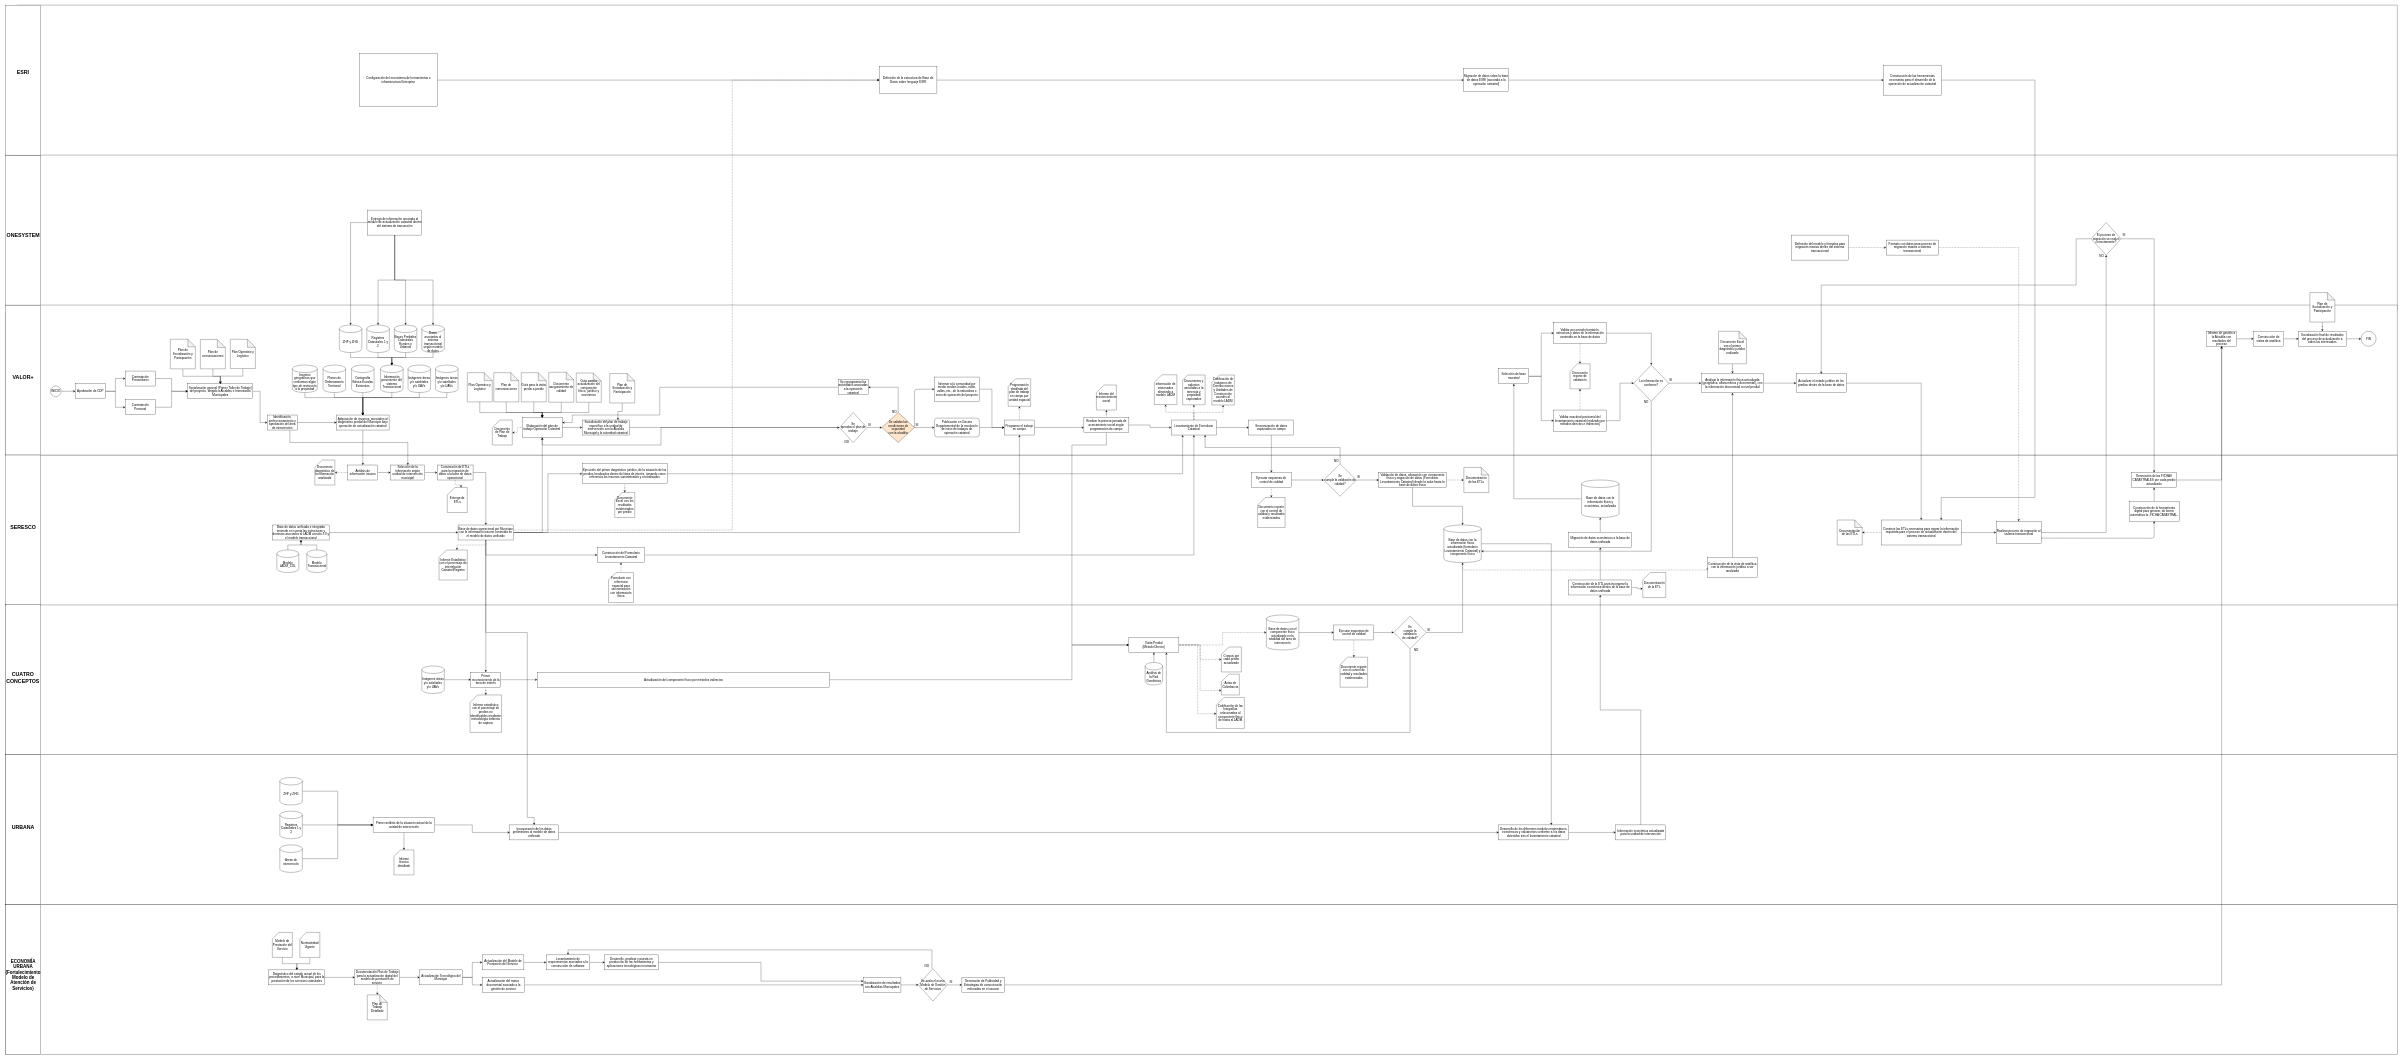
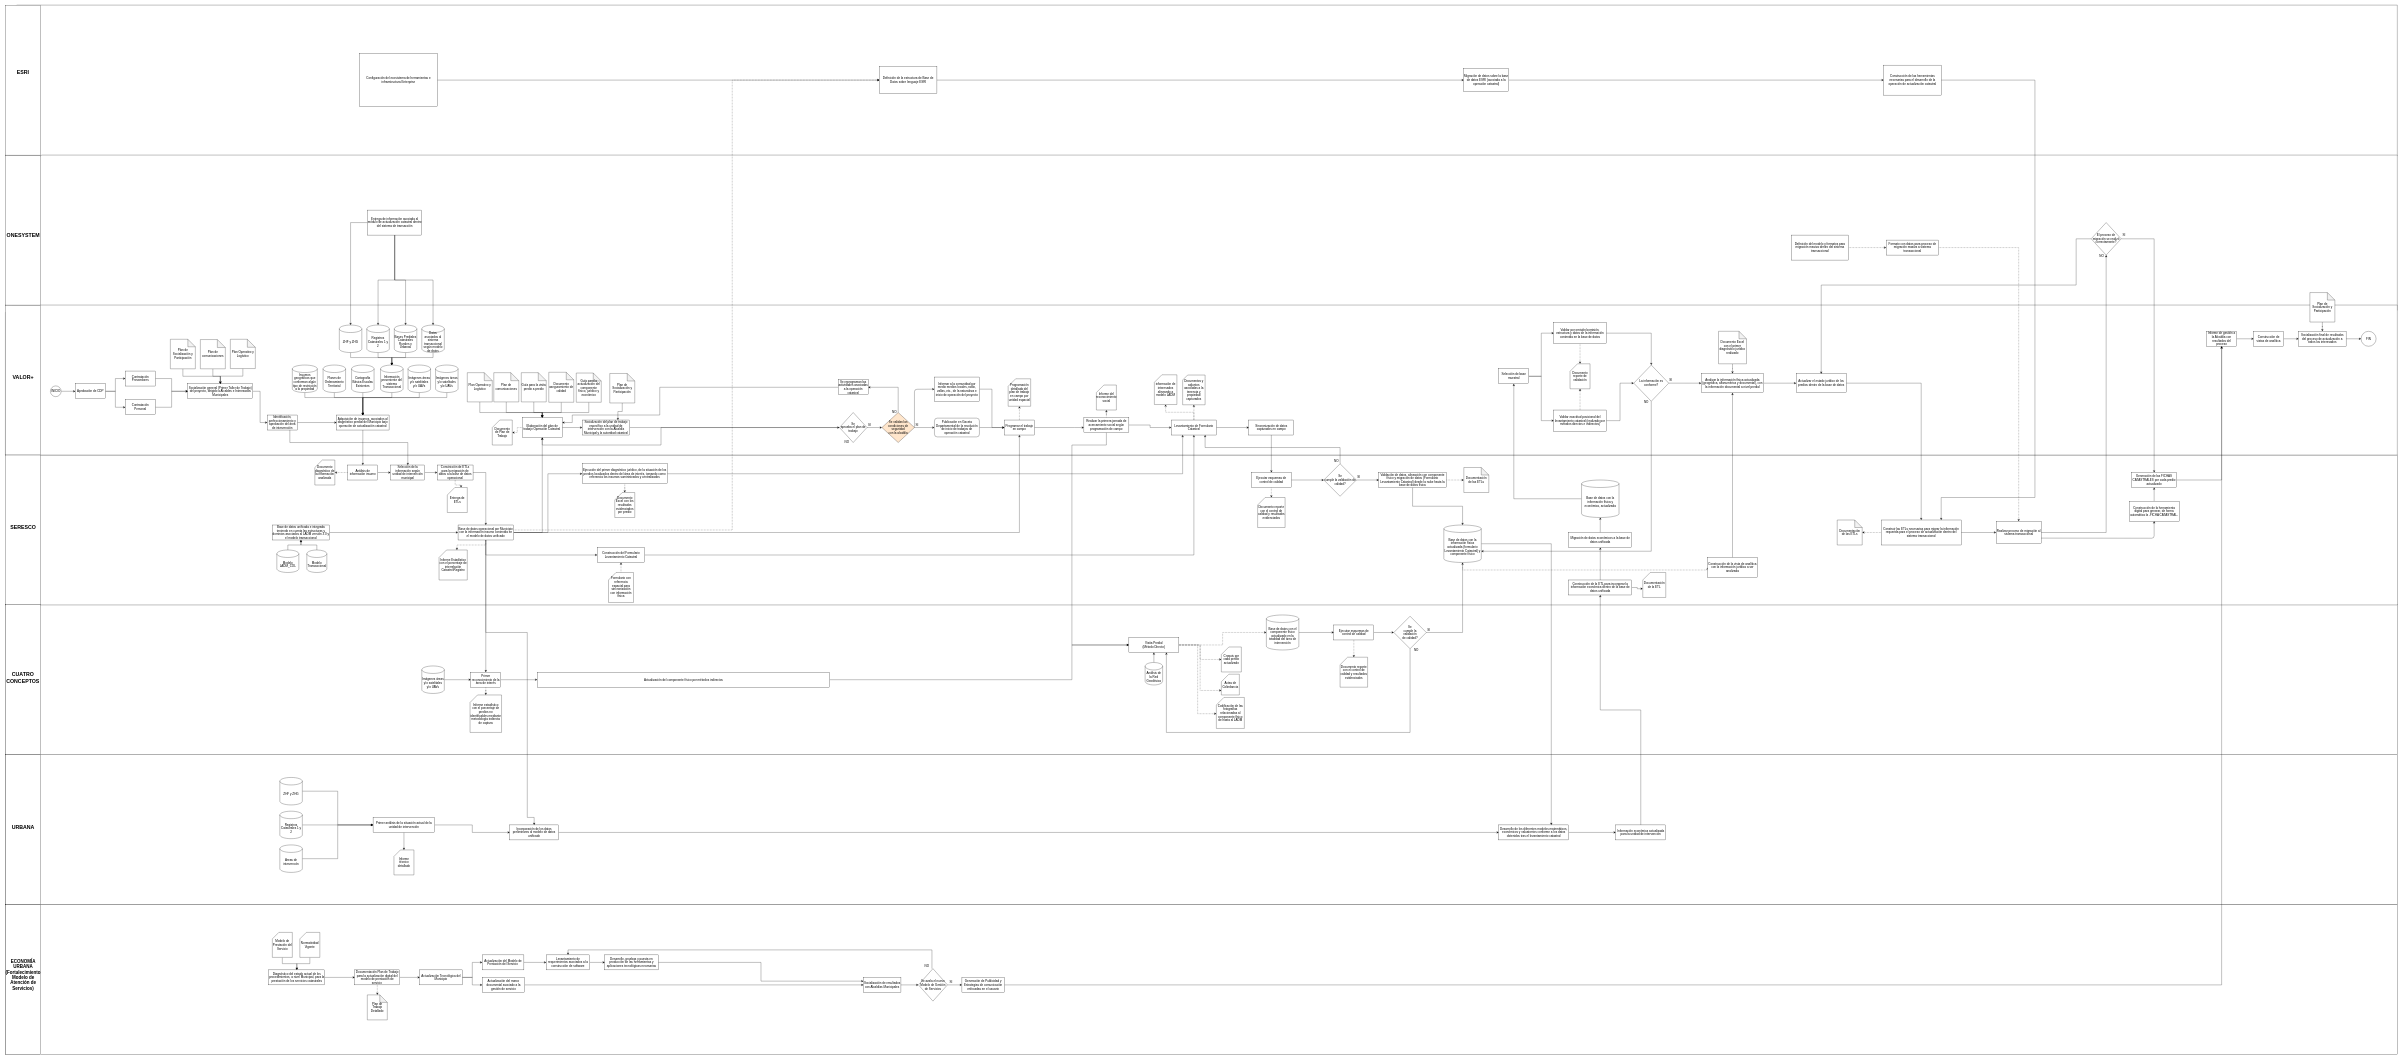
(1223, 390) -> none
(1223, 408) -> none
